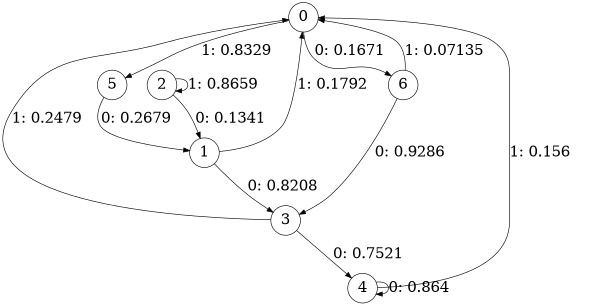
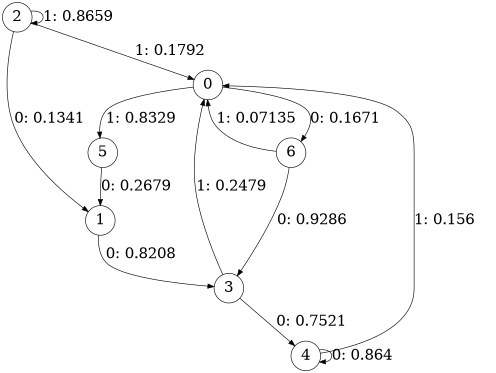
(287, 117) -> (110, 50)
